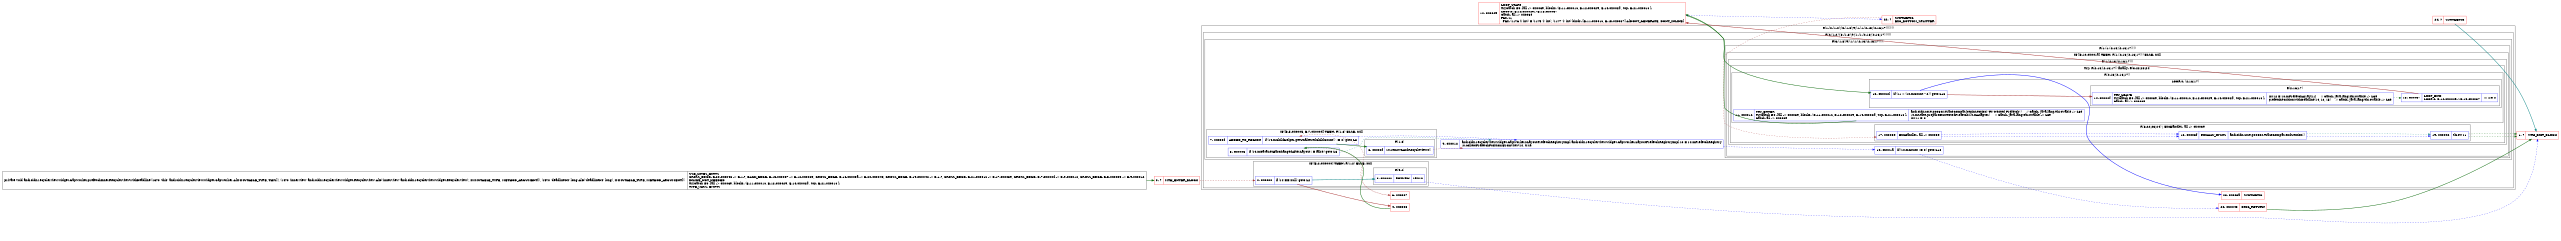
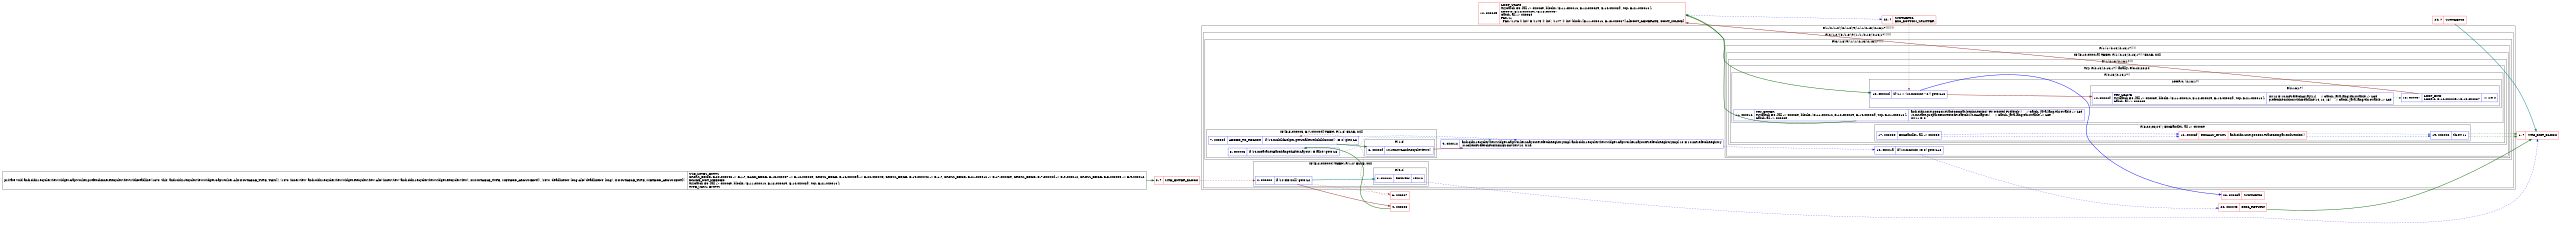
(1734, 49) -> (1909, 56)
(2243, 135) -> (2243, 135)
(1447, 149) -> (1447, 149)
(1358, 160) -> (1365, 191)
